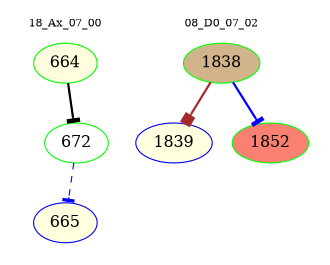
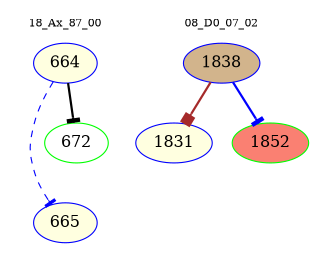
(65, 24) -> (65, 24)
(65, 63) -> (65, 63)
(222, 63) -> (222, 63)
(174, 143) -> (174, 143)
(71, 180) -> (31, 140)
